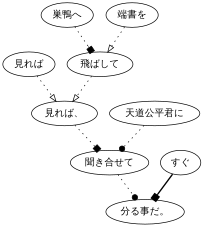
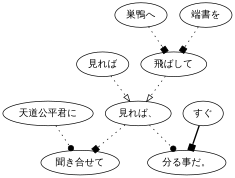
(118, 37) -> (192, 37)
(126, 185) -> (160, 136)
